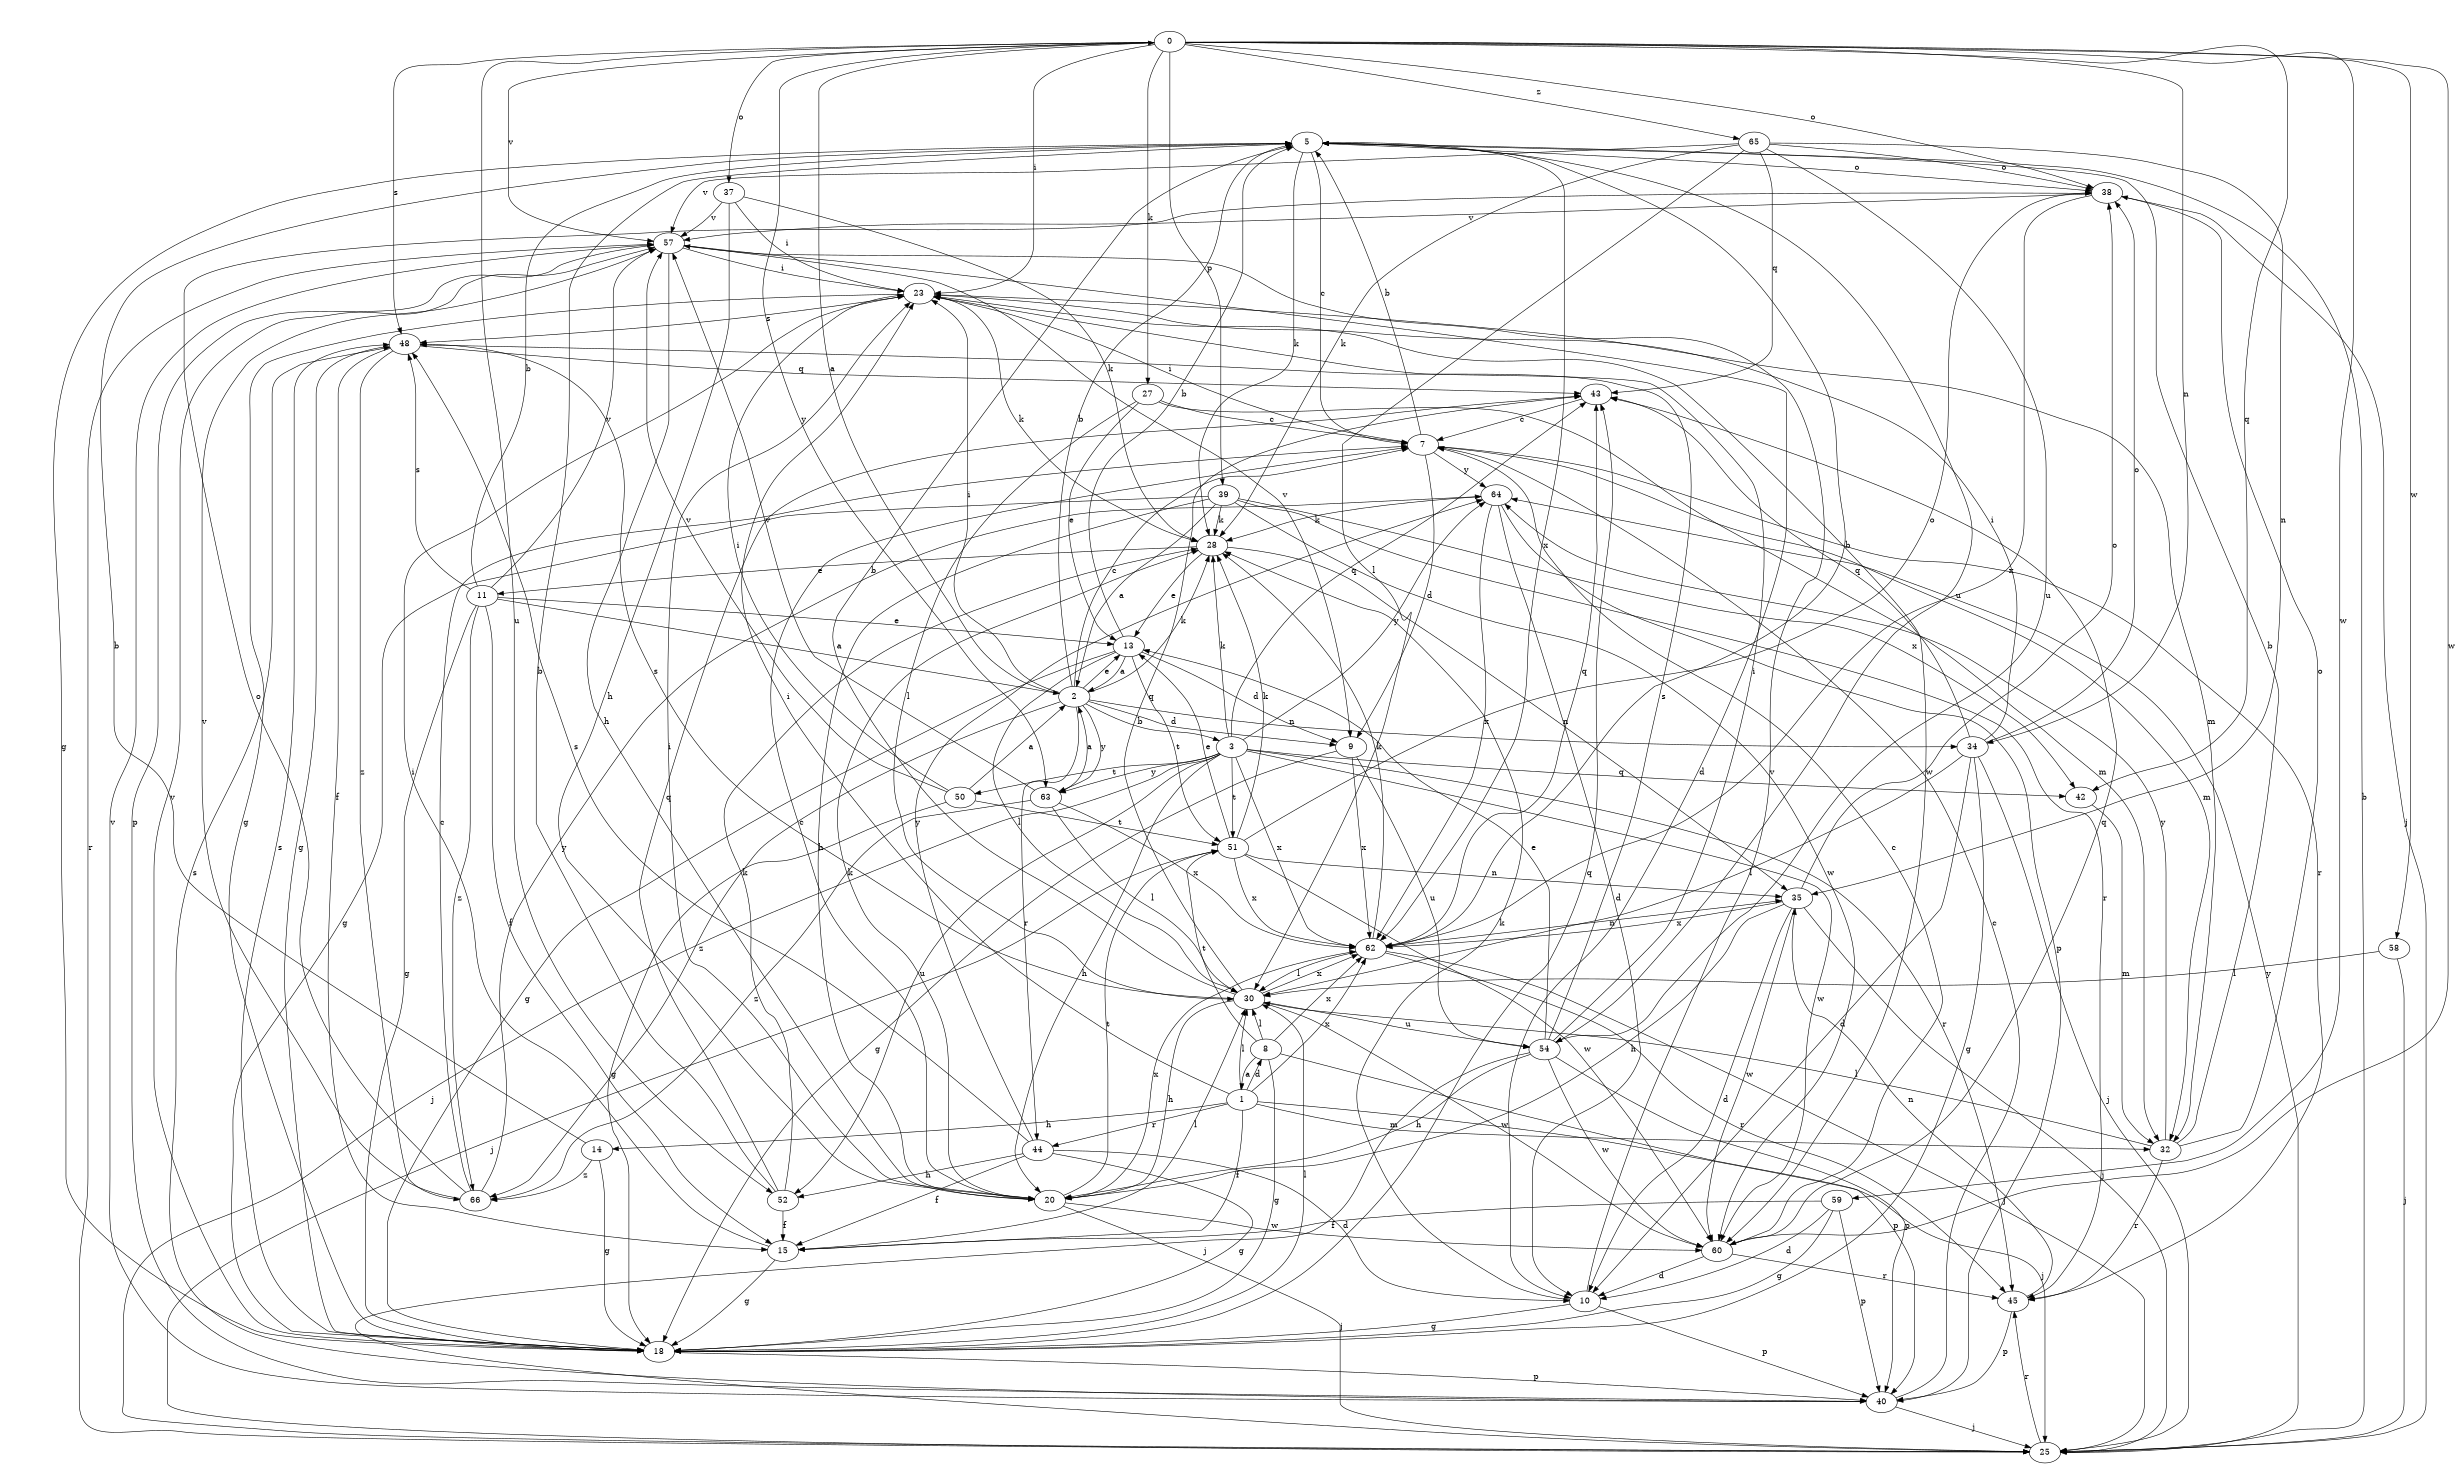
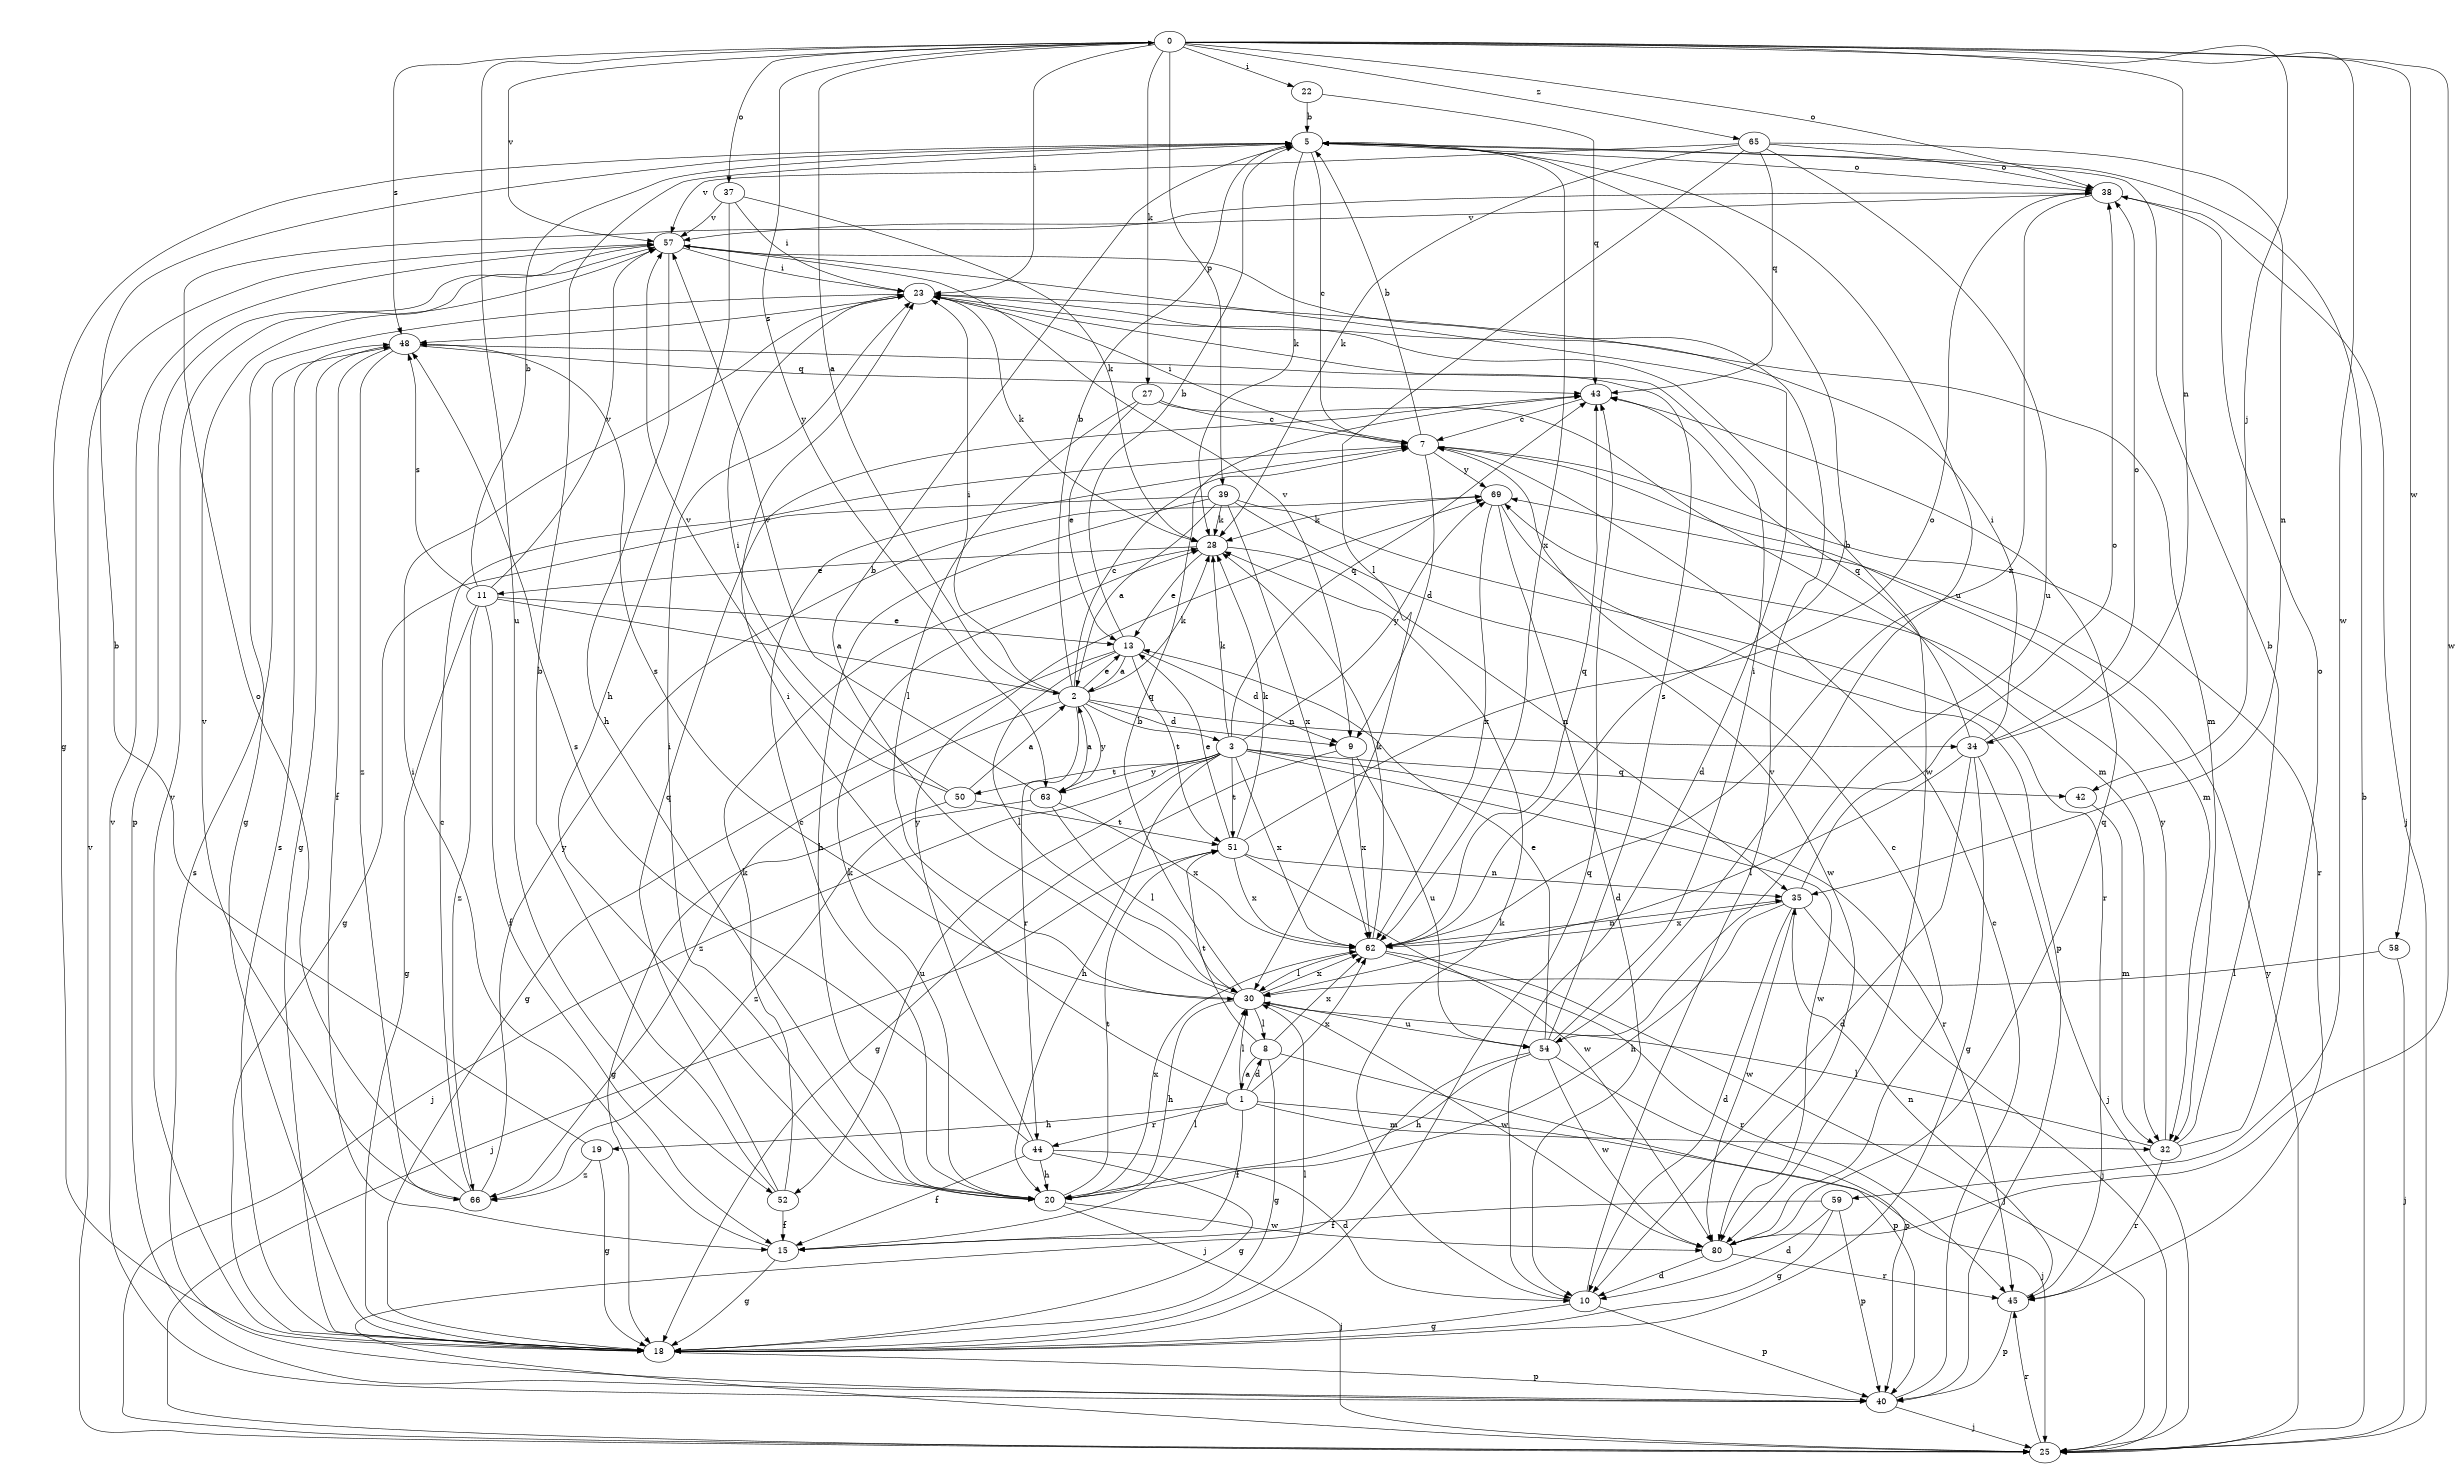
none -> (1307, 92)
(2247, 420) -> (2247, 420)
(1497, 495) -> (1497, 495)
(1654, 597) -> (1303, 717)
(91, 848) -> (91, 848)
(1258, 1027) -> (1260, 1021)
(597, 1150) -> (597, 1150)
(919, 1174) -> (1043, 1173)
(1717, 1251) -> (1717, 1251)
